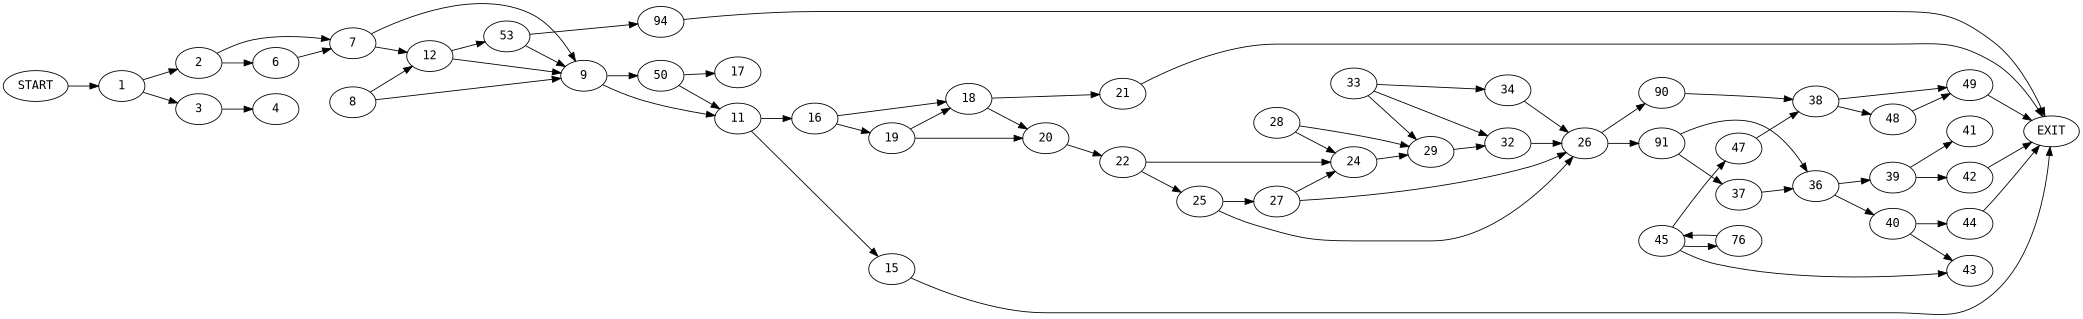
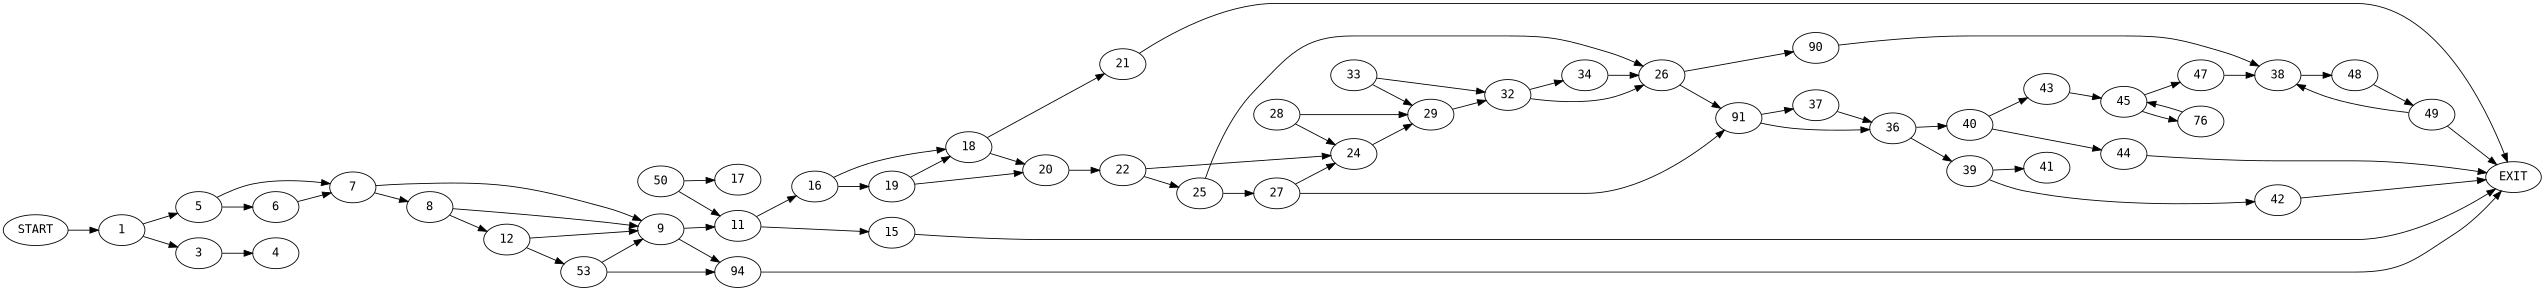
(387, 49) -> (387, 196)
(199, 63) -> (199, 207)
(618, 76) -> (695, 248)
(1427, 87) -> (1542, 86)
(1889, 94) -> (2356, 104)
(1431, 187) -> (1516, 193)
(1808, 276) -> (2081, 95)
